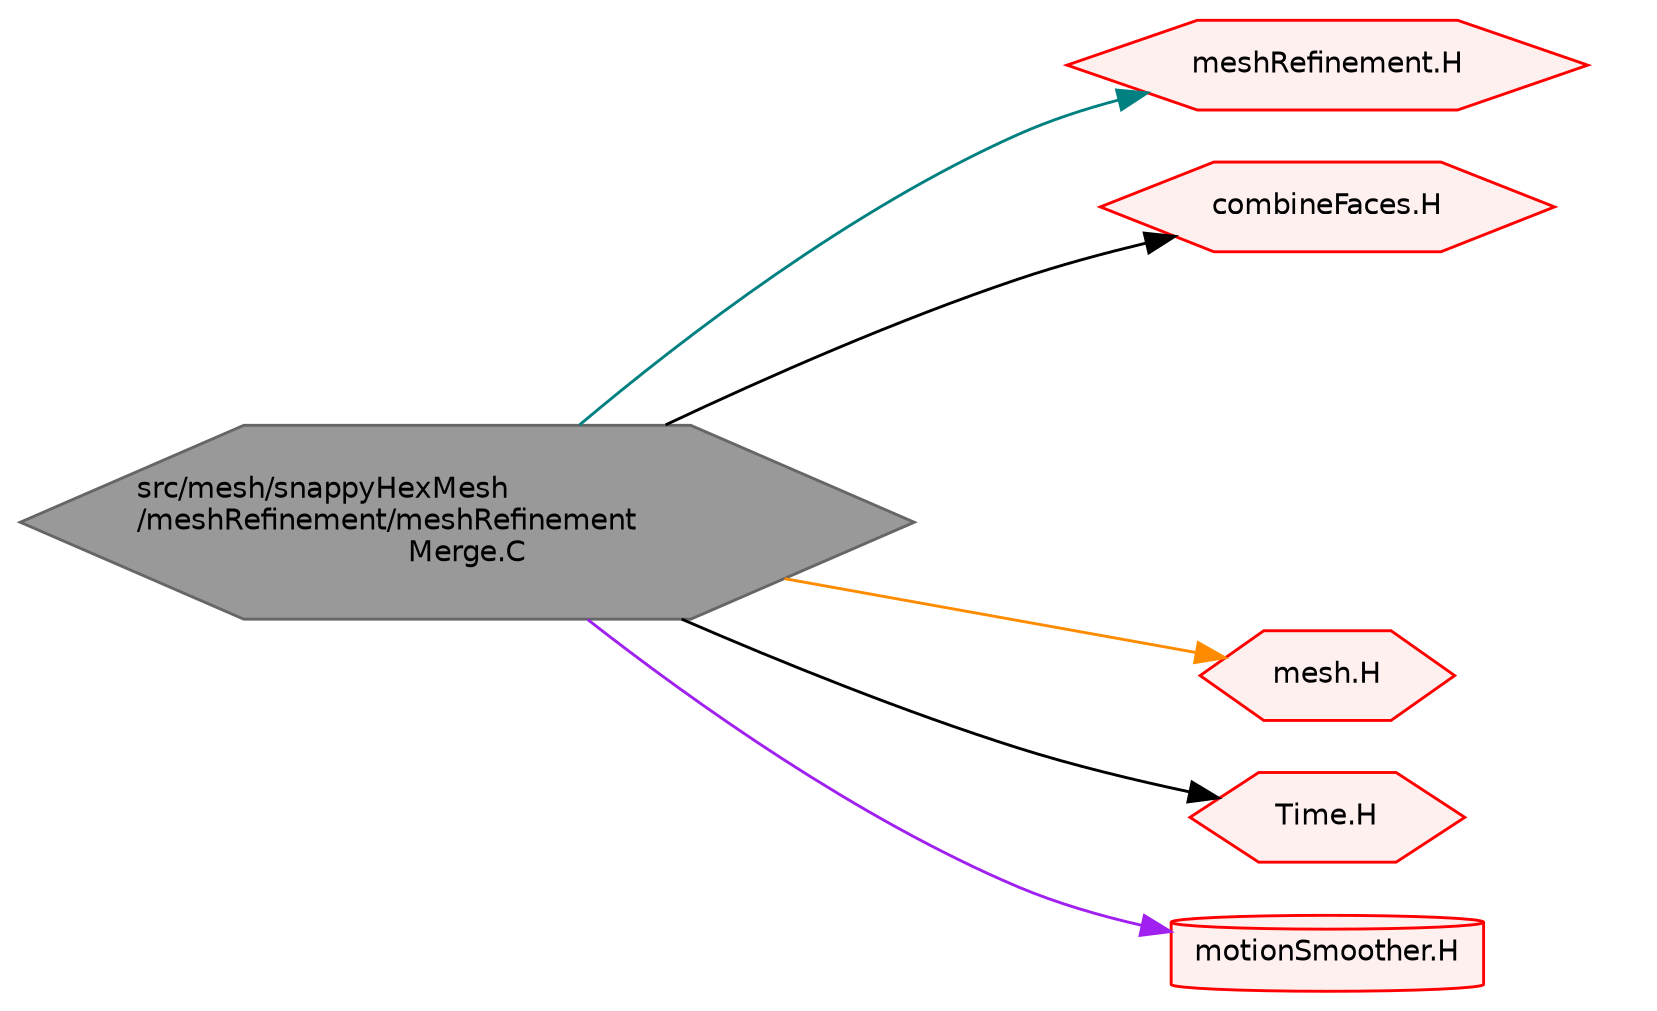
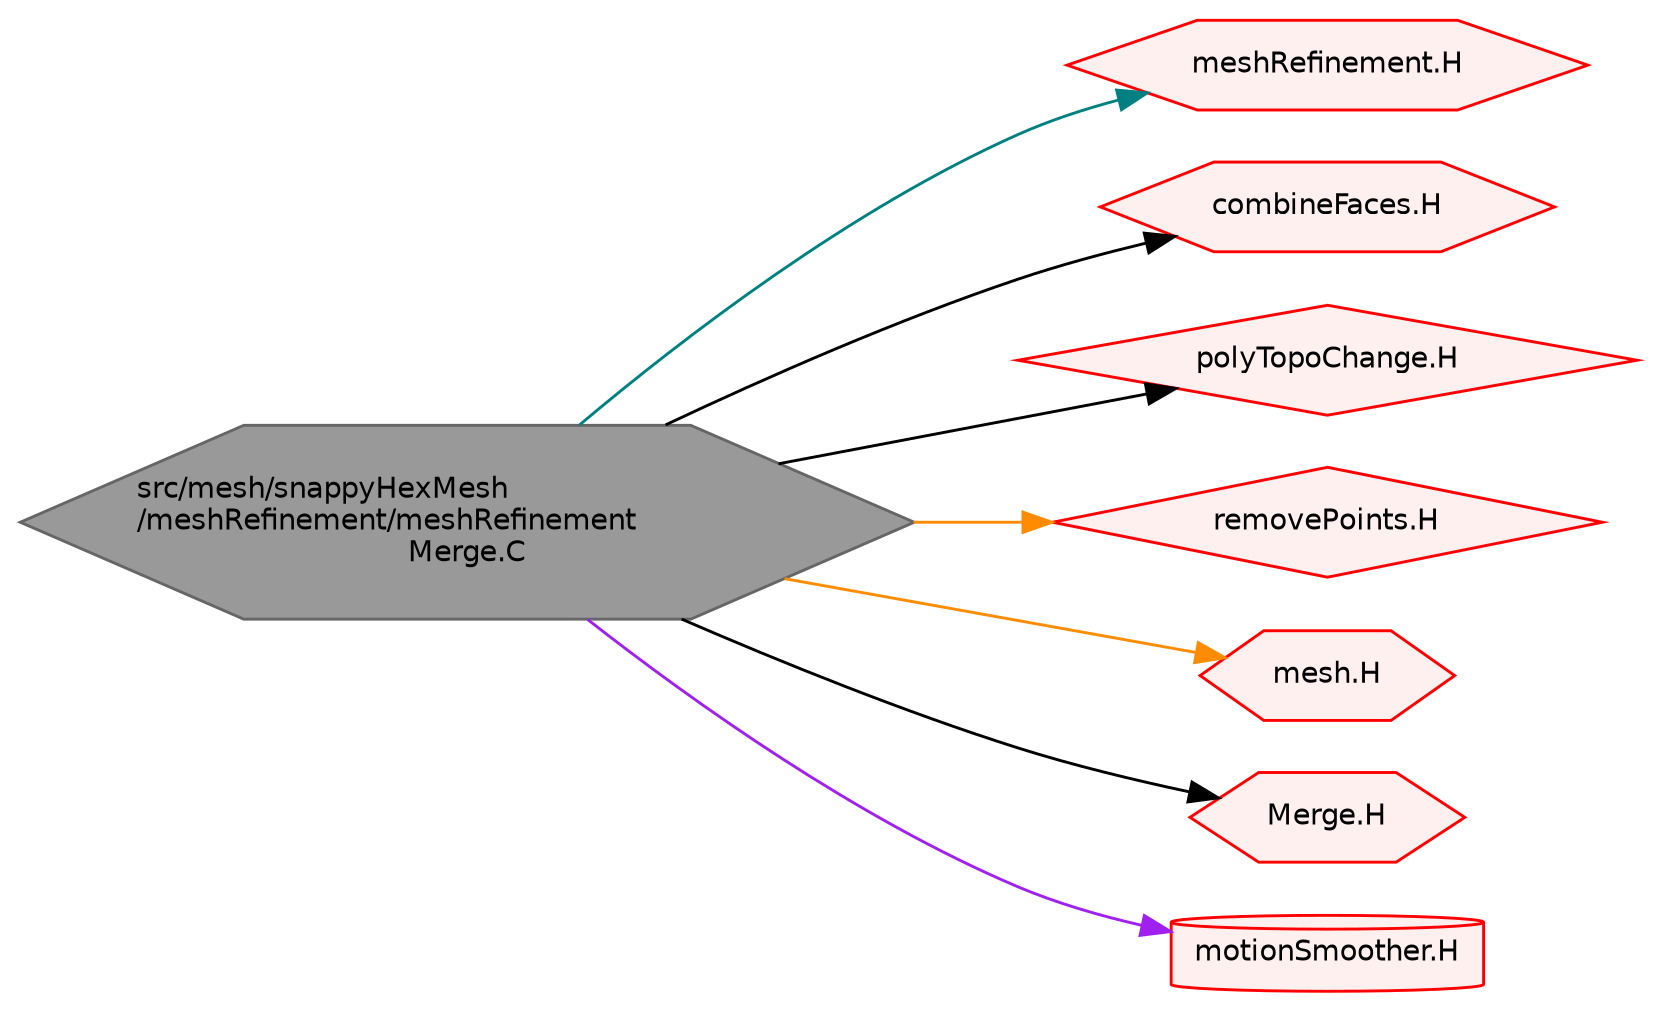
none -> (1327, 360)
none -> (1327, 522)
(1327, 817) -> (1327, 817)
